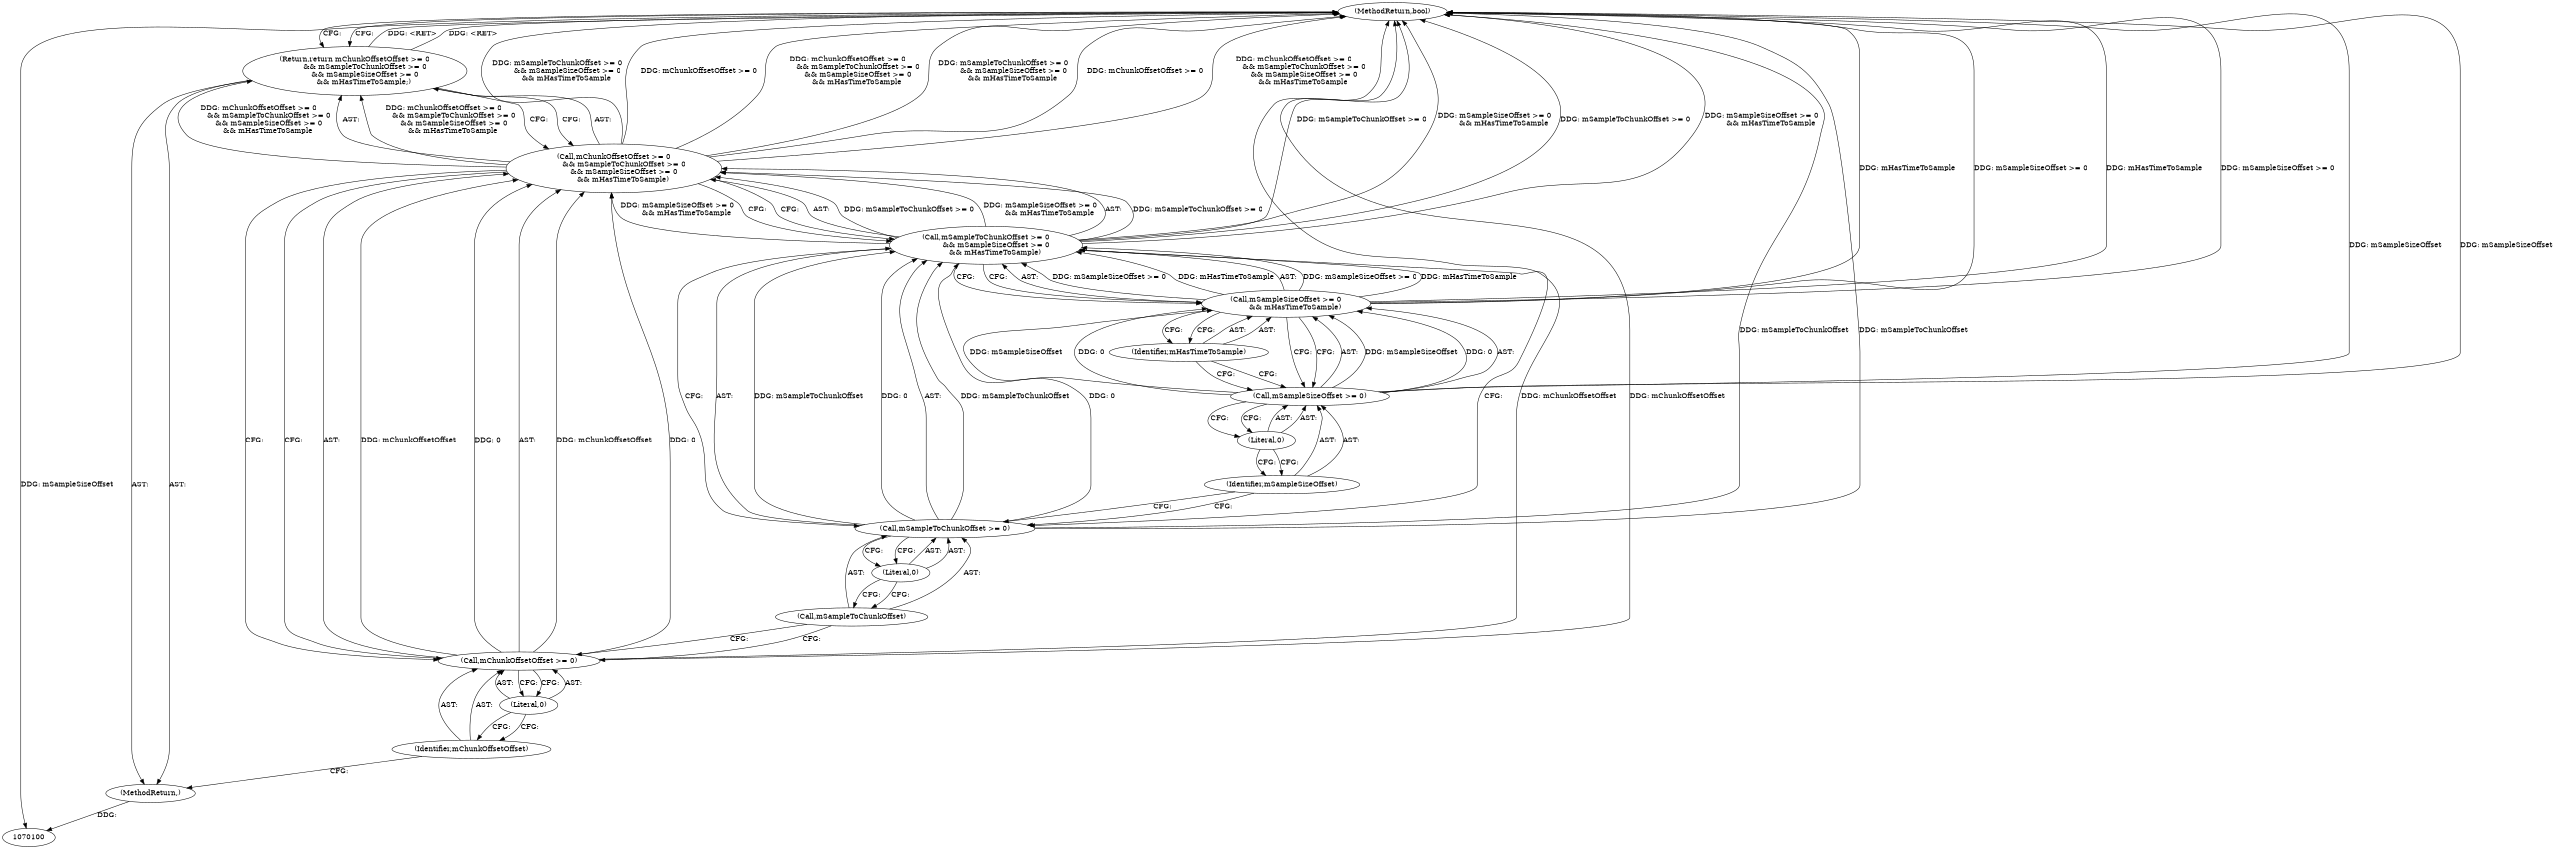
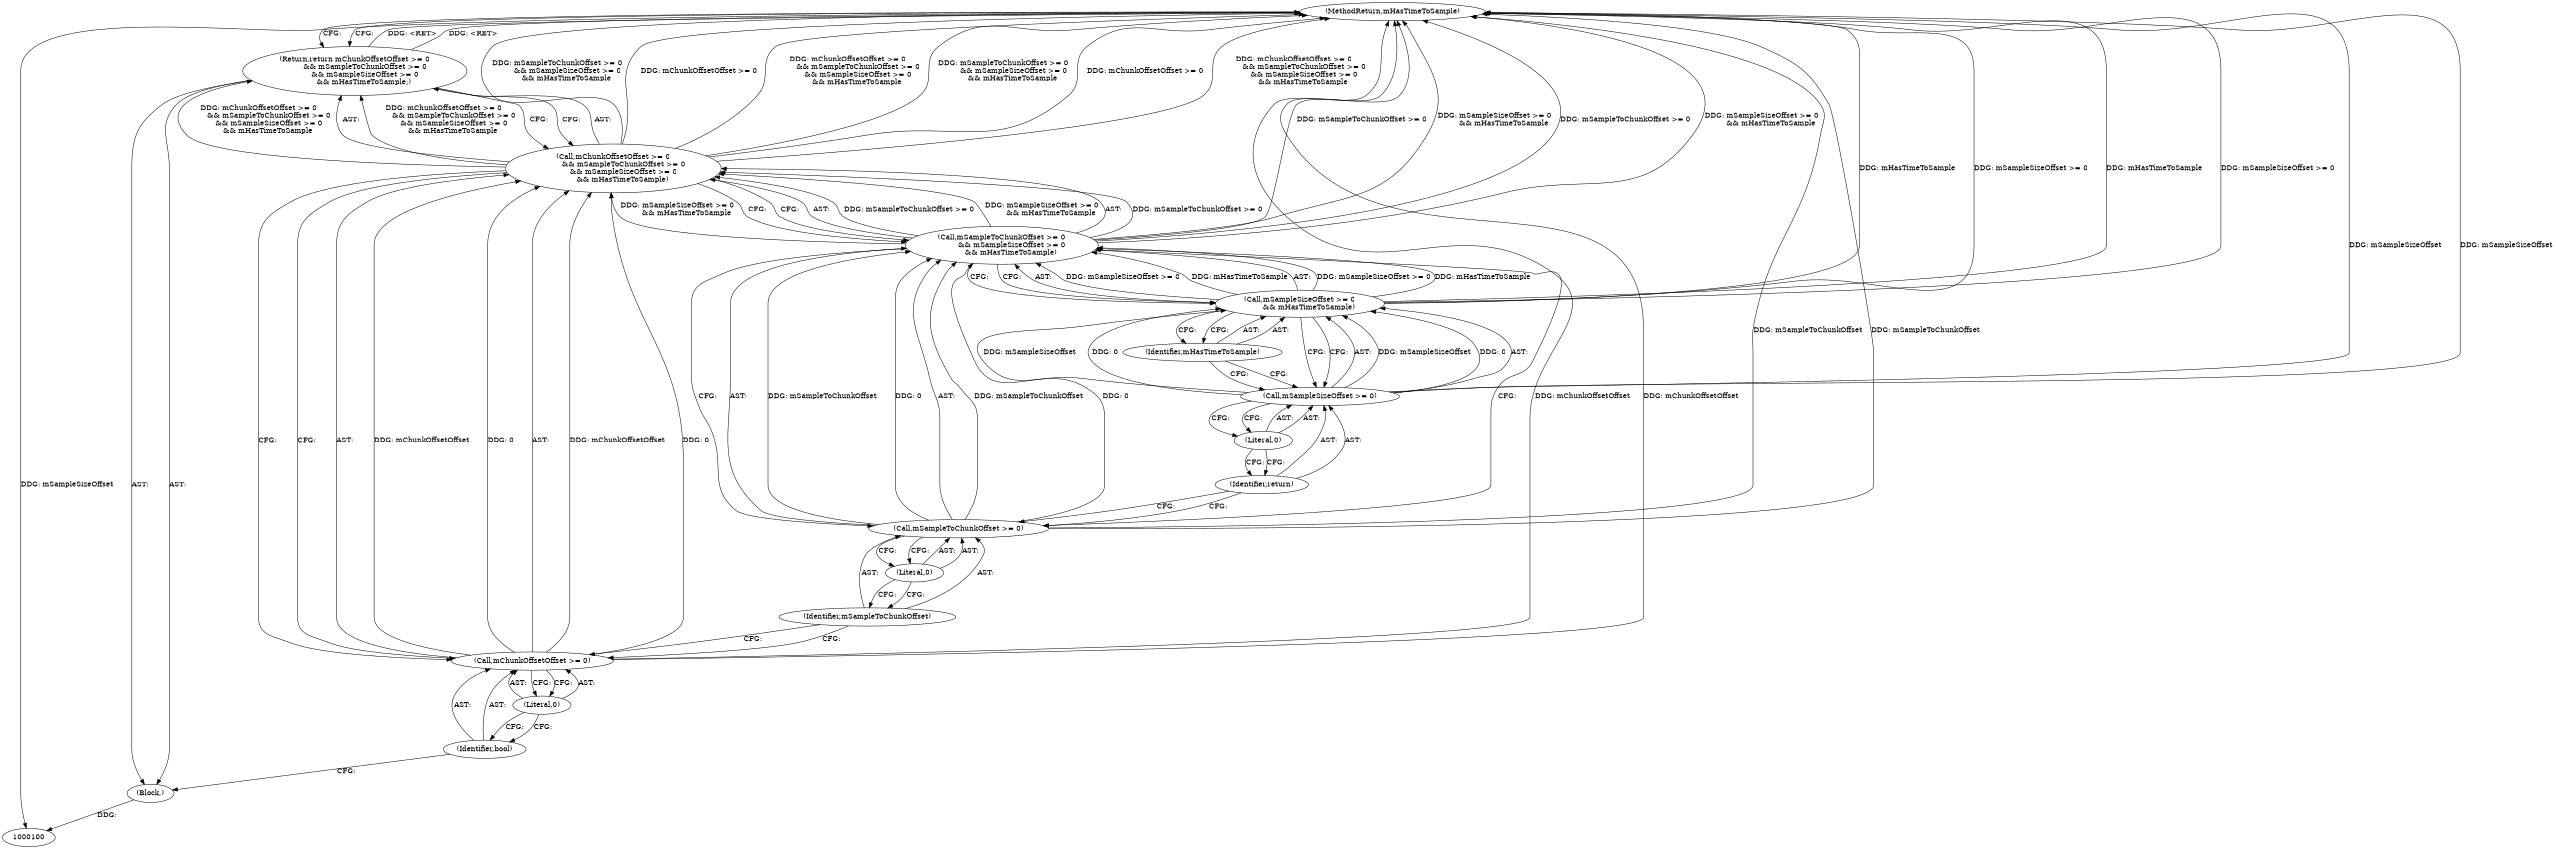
(1393, 12) -> (1393, 12)
(1282, 485) -> (1262, 485)
(852, 617) -> (867, 617)
(471, 749) -> (485, 749)
(151, 793) -> (151, 793)
(29, 837) -> (29, 837)
